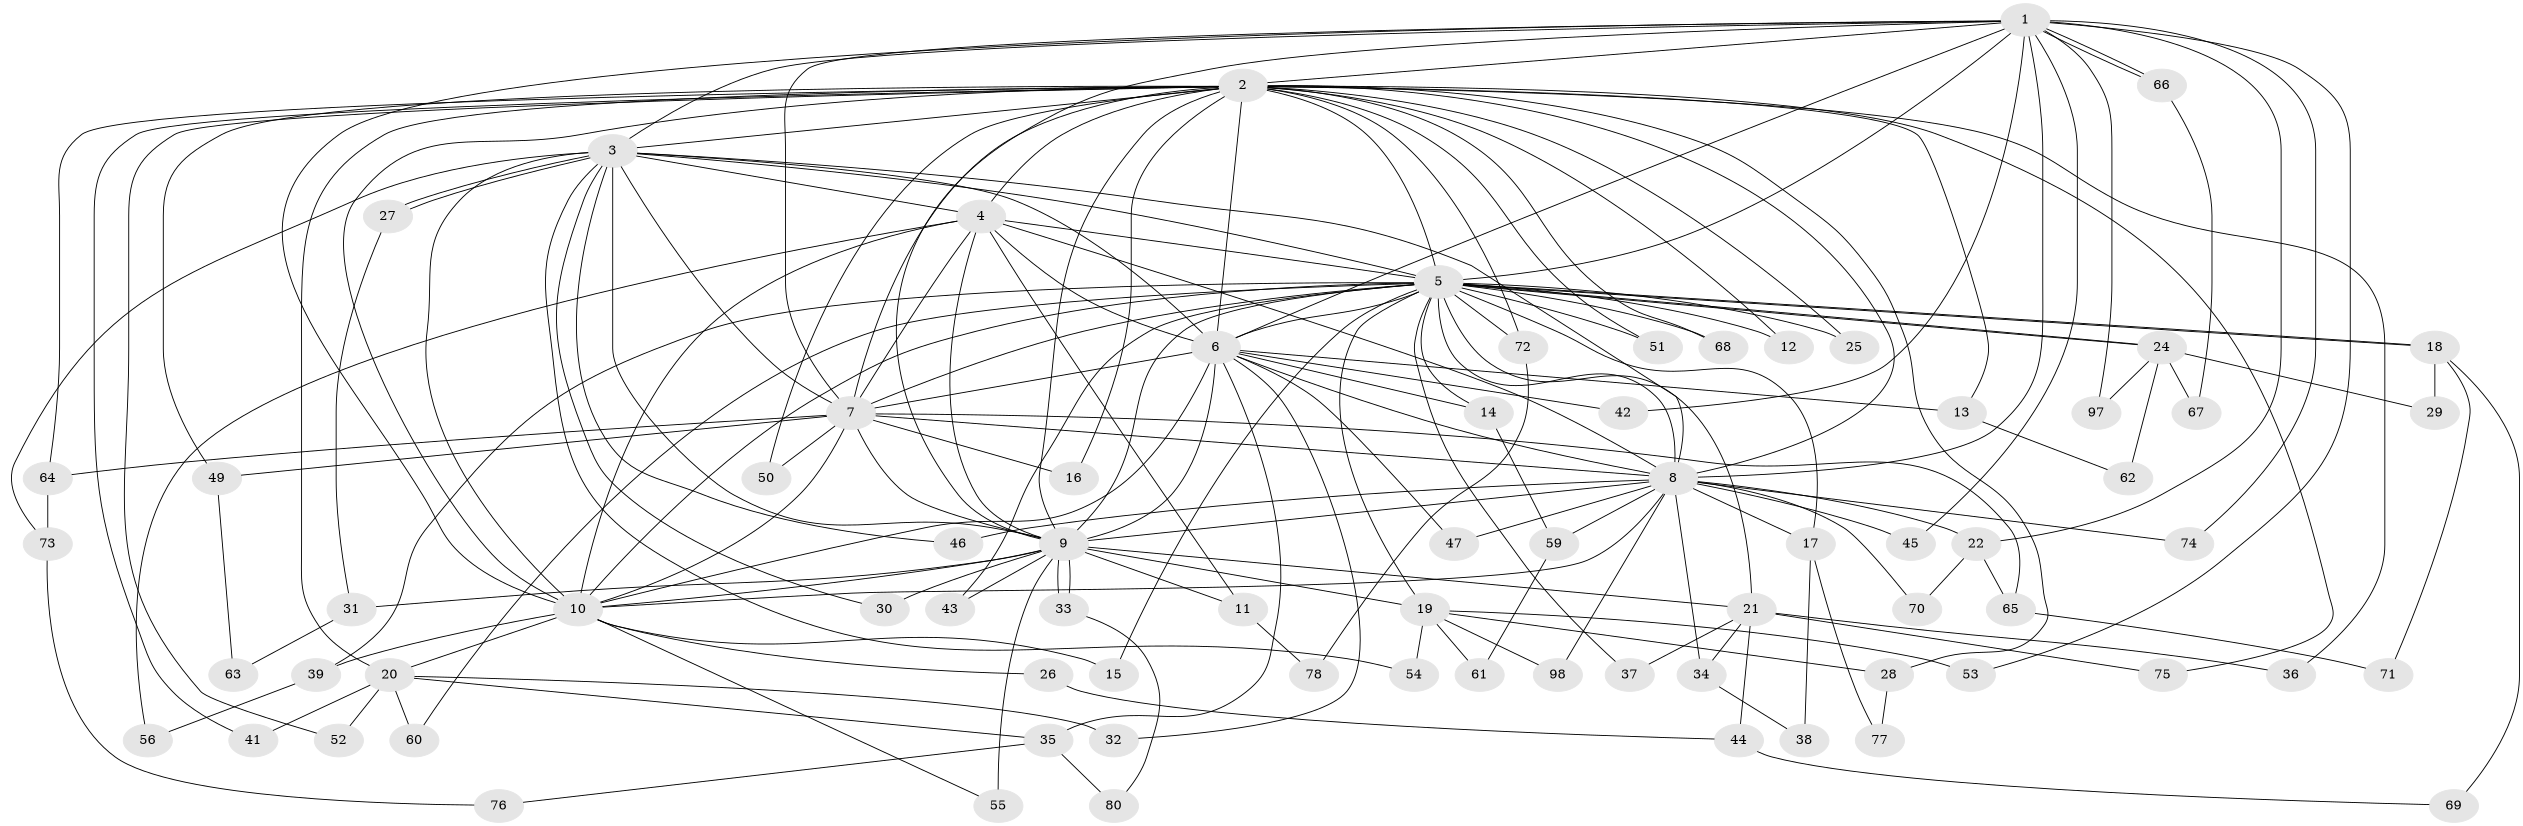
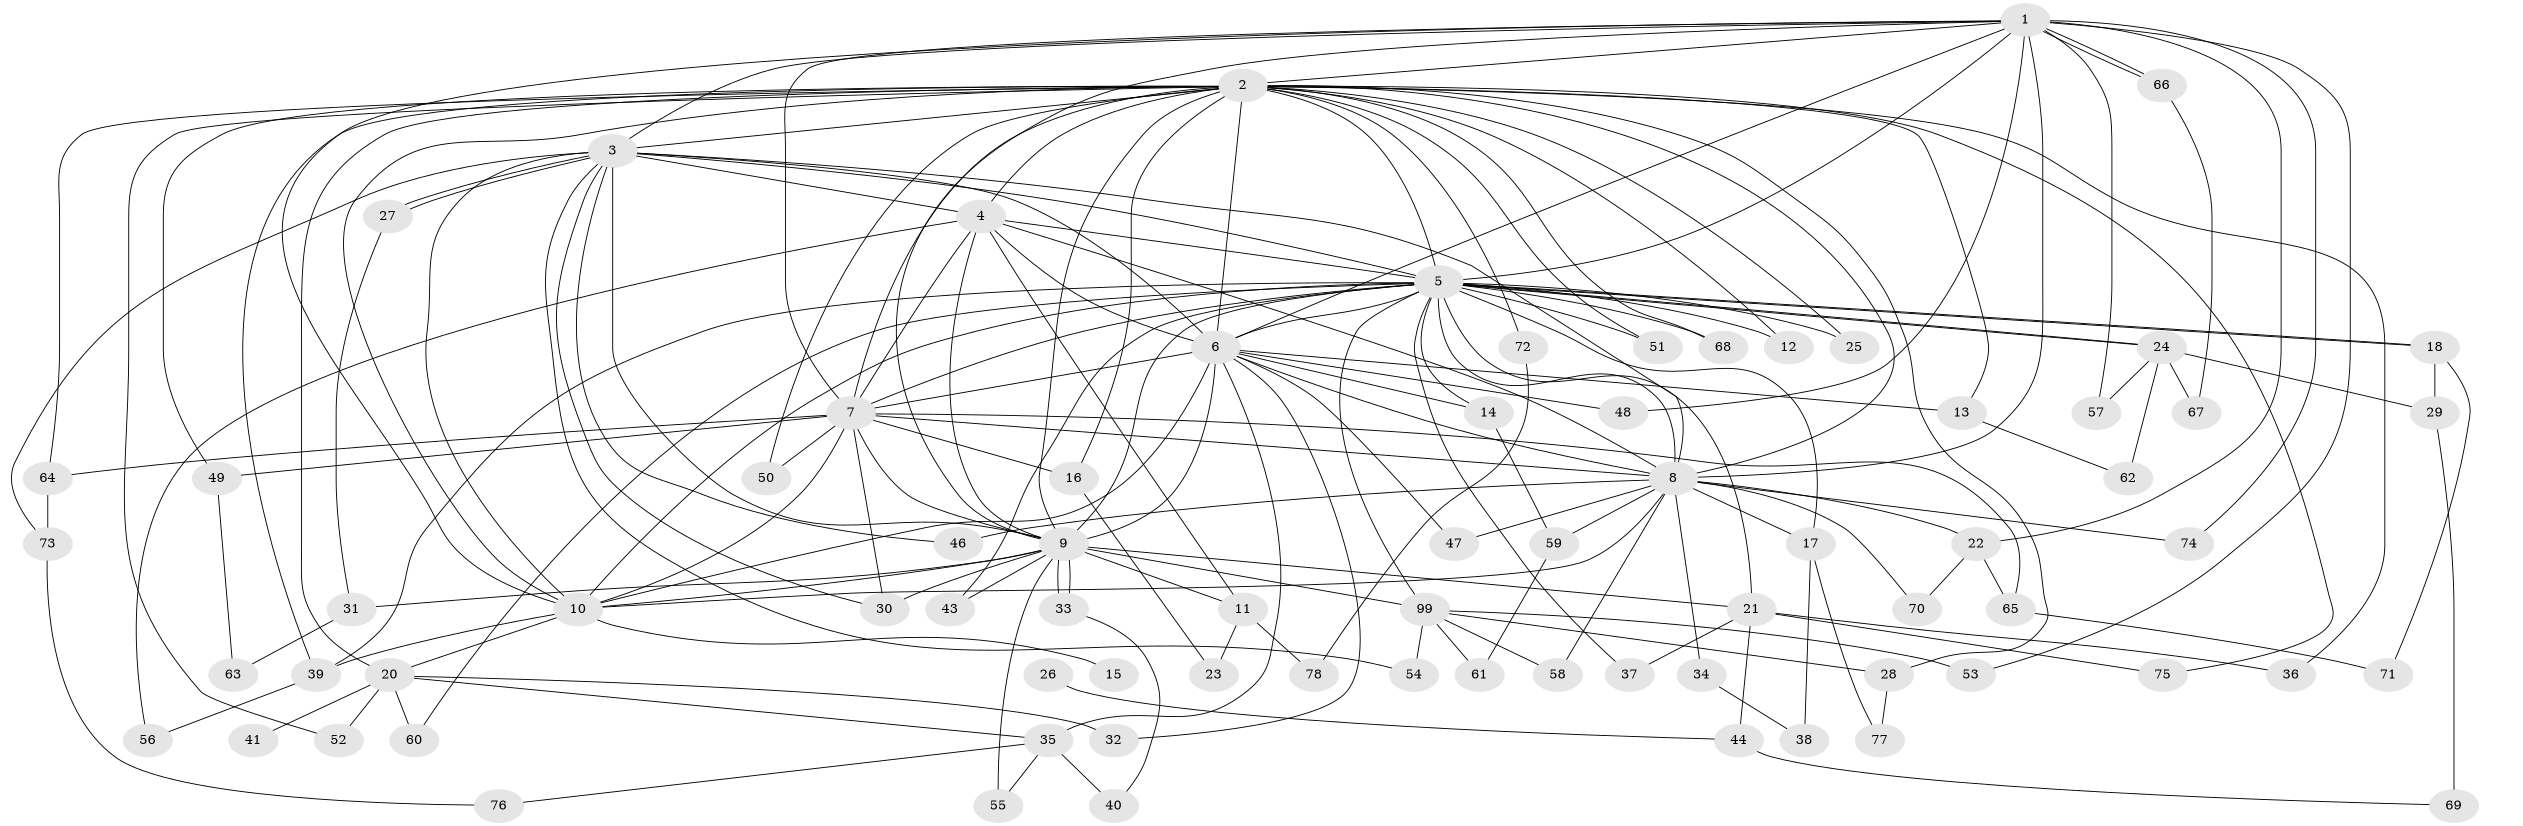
(173, 127) -> (278, 204)
(712, 298) -> (868, 511)
(1481, 315) -> none
(690, 347) -> none
(1623, 413) -> (1623, 413)
(2096, 413) -> (2096, 413)
(1246, 438) -> none
(1383, 510) -> none
(1911, 544) -> none
(2519, 572) -> (2454, 609)
(1425, 610) -> (1425, 610)
(1727, 642) -> none
(809, 659) -> none
none -> (1214, 675)
(1558, 675) -> (1558, 675)
(788, 708) -> (1023, 773)
(1114, 806) -> (1114, 806)
